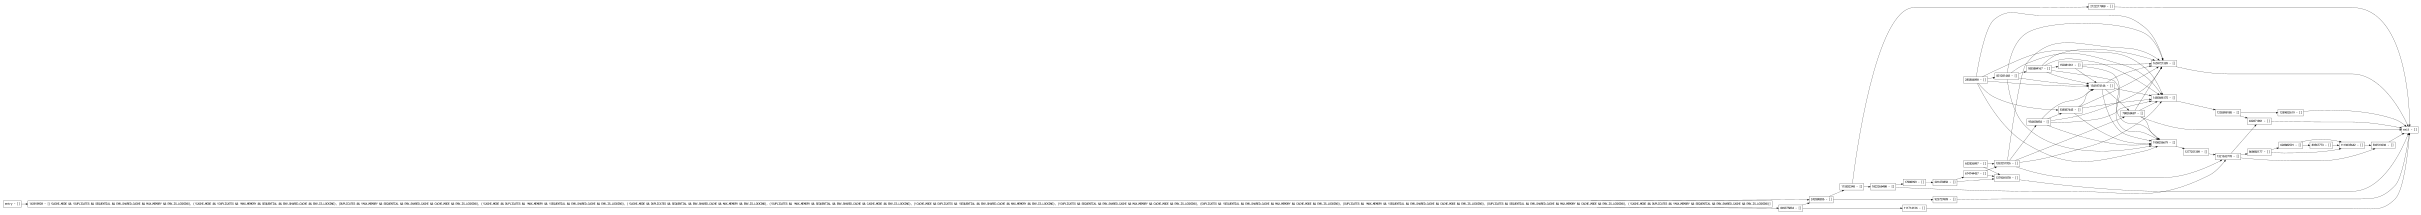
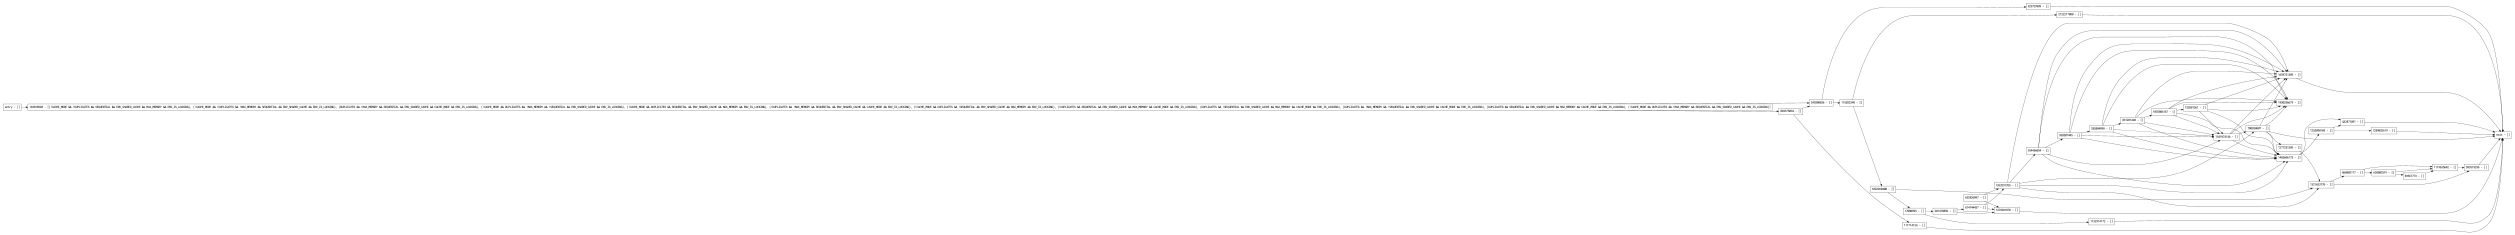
(2014, 104) -> (2085, 132)
none -> (2243, 130)
(2243, 140) -> (2308, 126)
(2179, 147) -> (2273, 139)
none -> (2101, 222)
